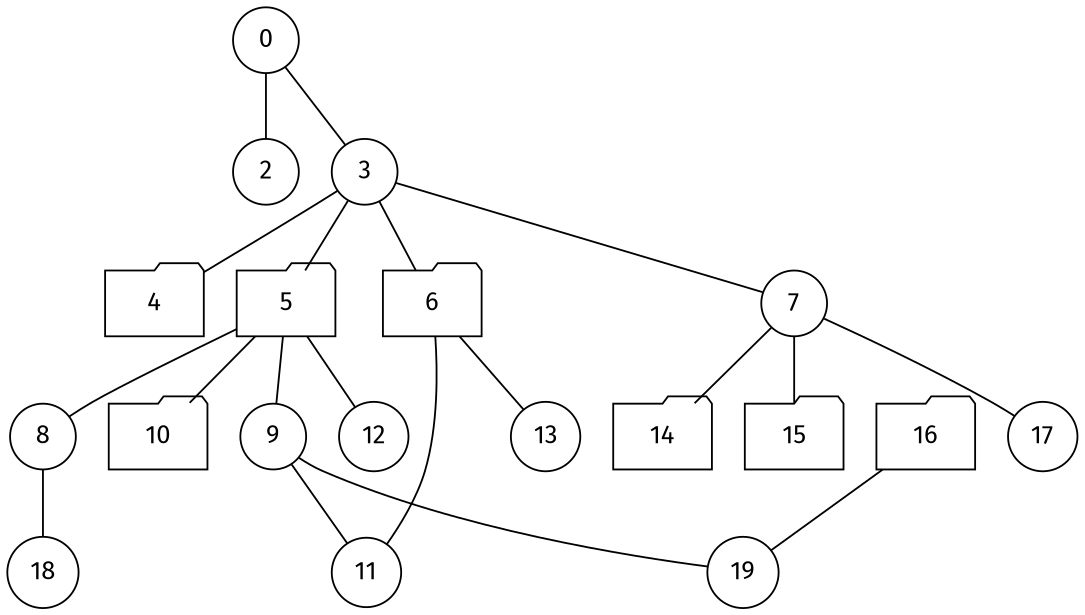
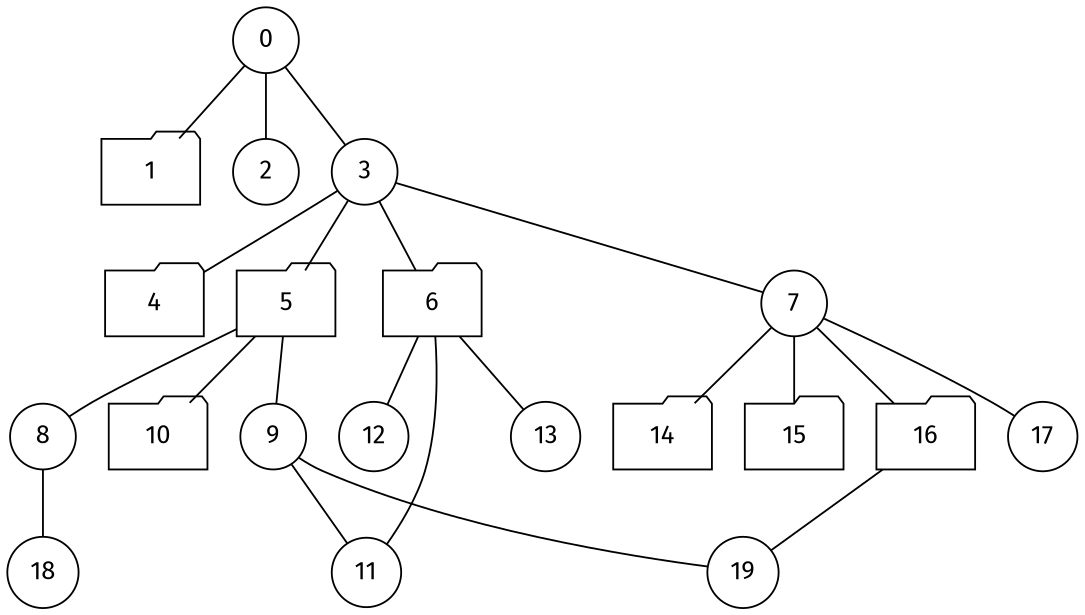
none -> (151, 172)
none -> (855, 366)
(331, 372) -> (403, 371)
